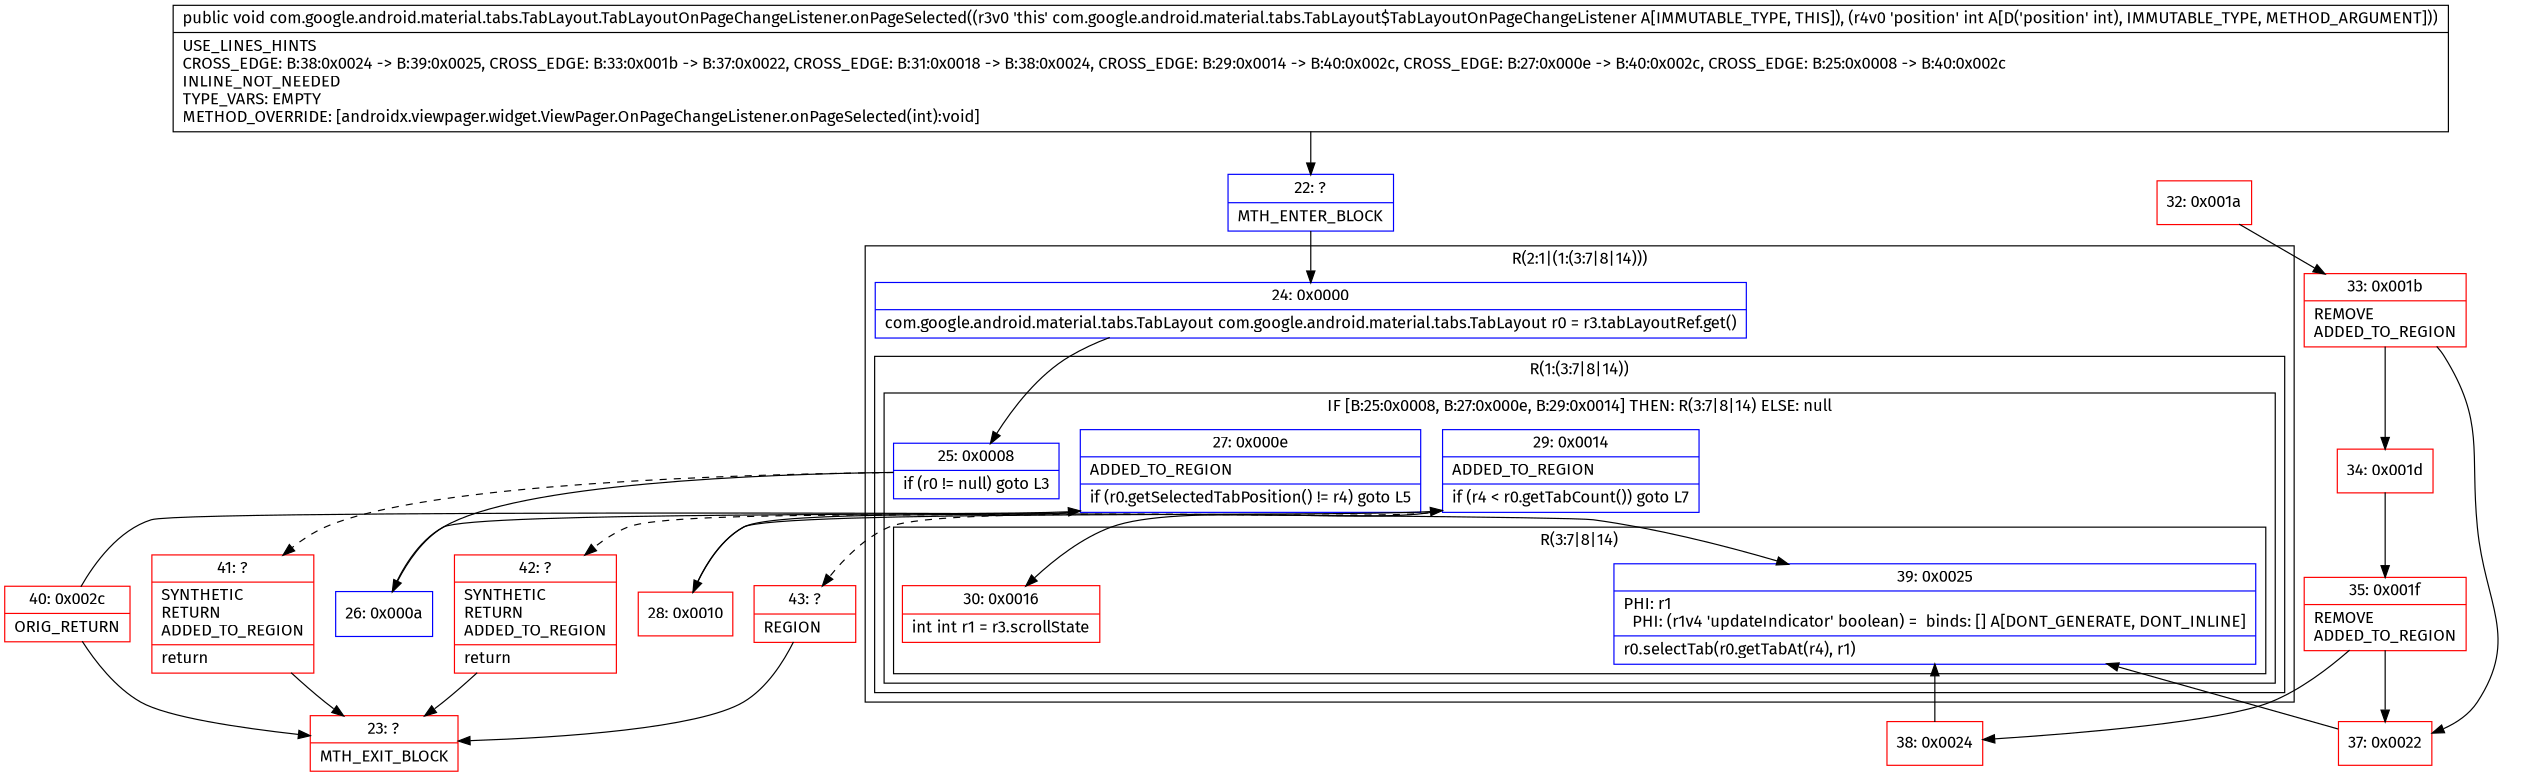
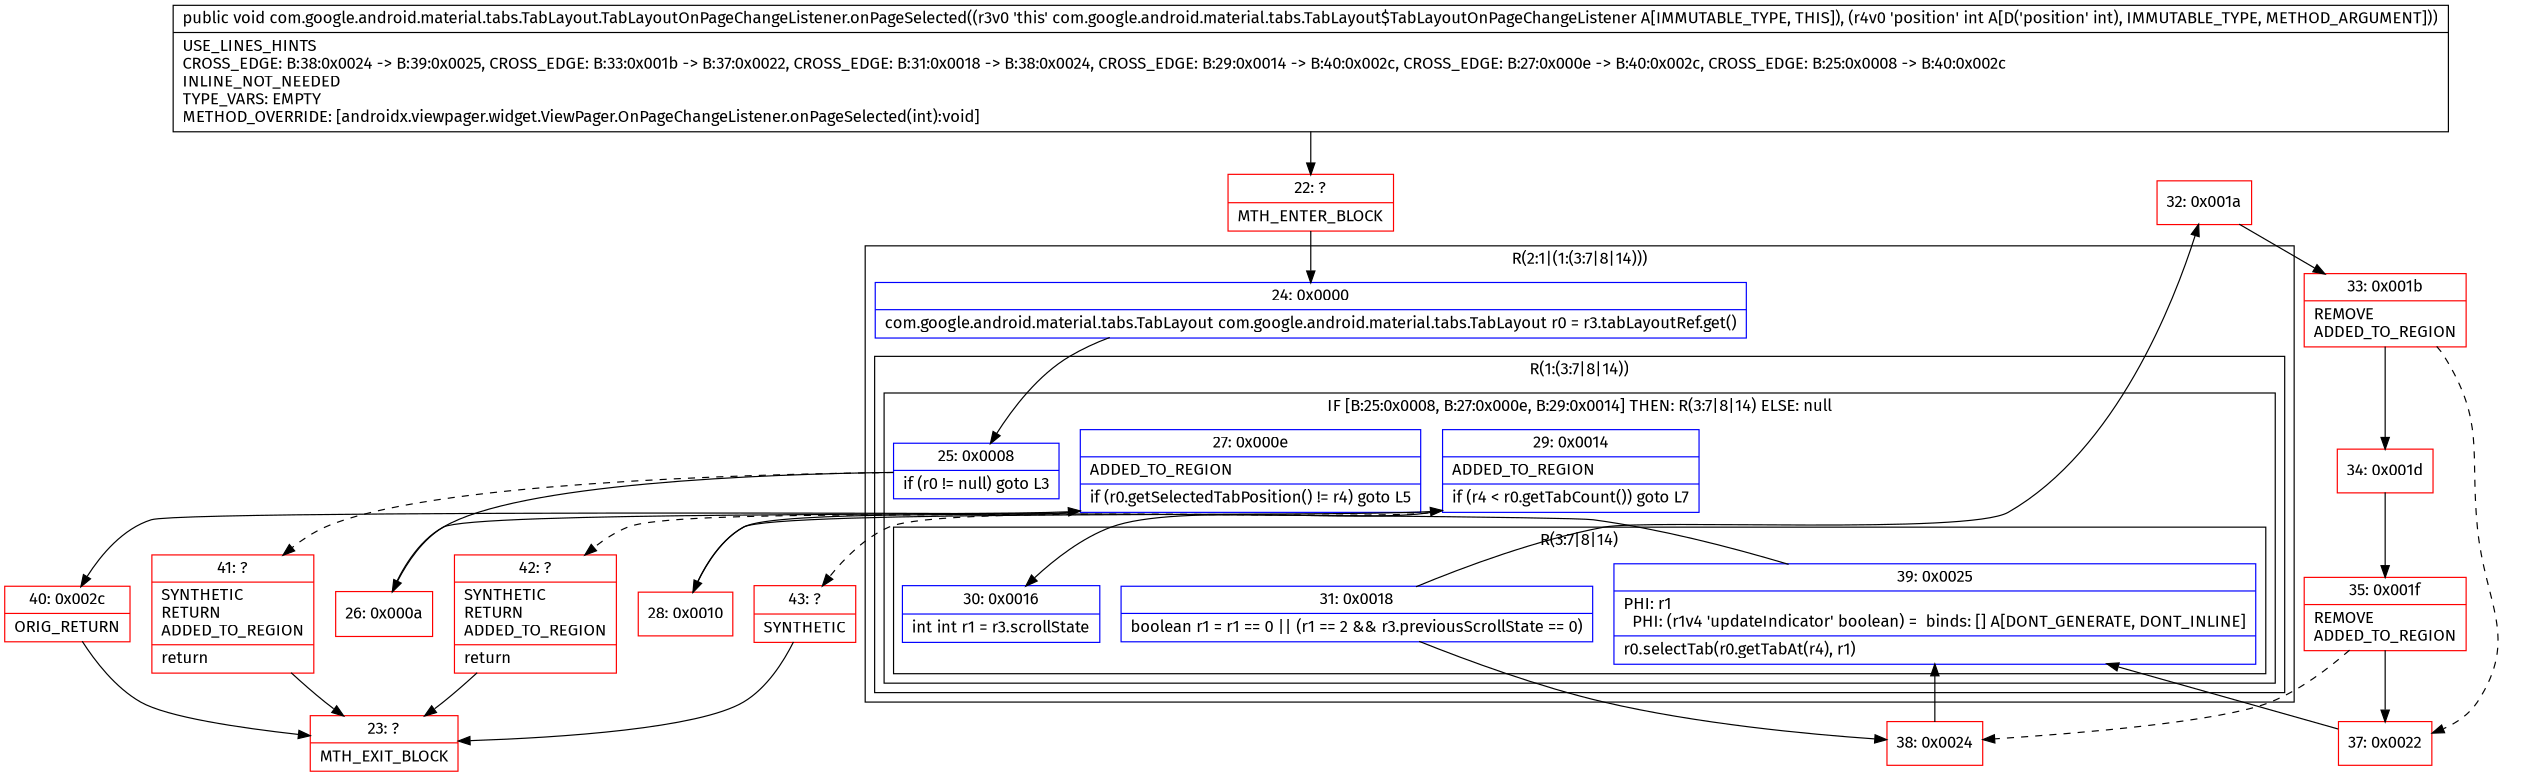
(1311, 203) -> (1311, 203)
(917, 513) -> (929, 513)
(2480, 545) -> (2480, 545)
(384, 614) -> (384, 614)
(1001, 614) -> (1001, 614)
none -> (1357, 614)
(792, 628) -> (805, 628)
(2181, 721) -> (2181, 721)
